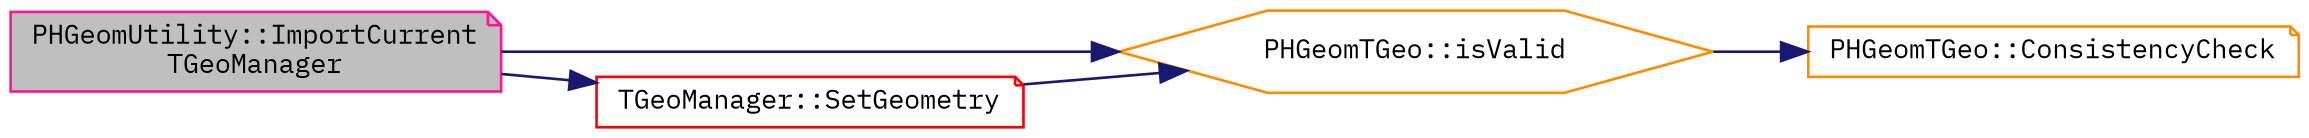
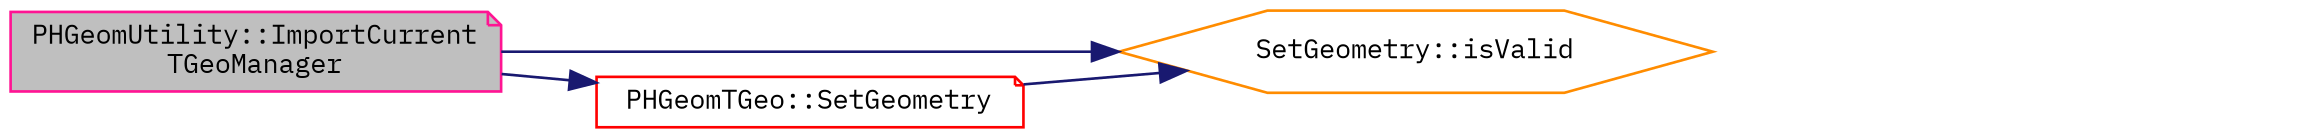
(1416, 52) -> (1416, 52)
(2054, 52) -> none
(810, 102) -> (810, 102)
